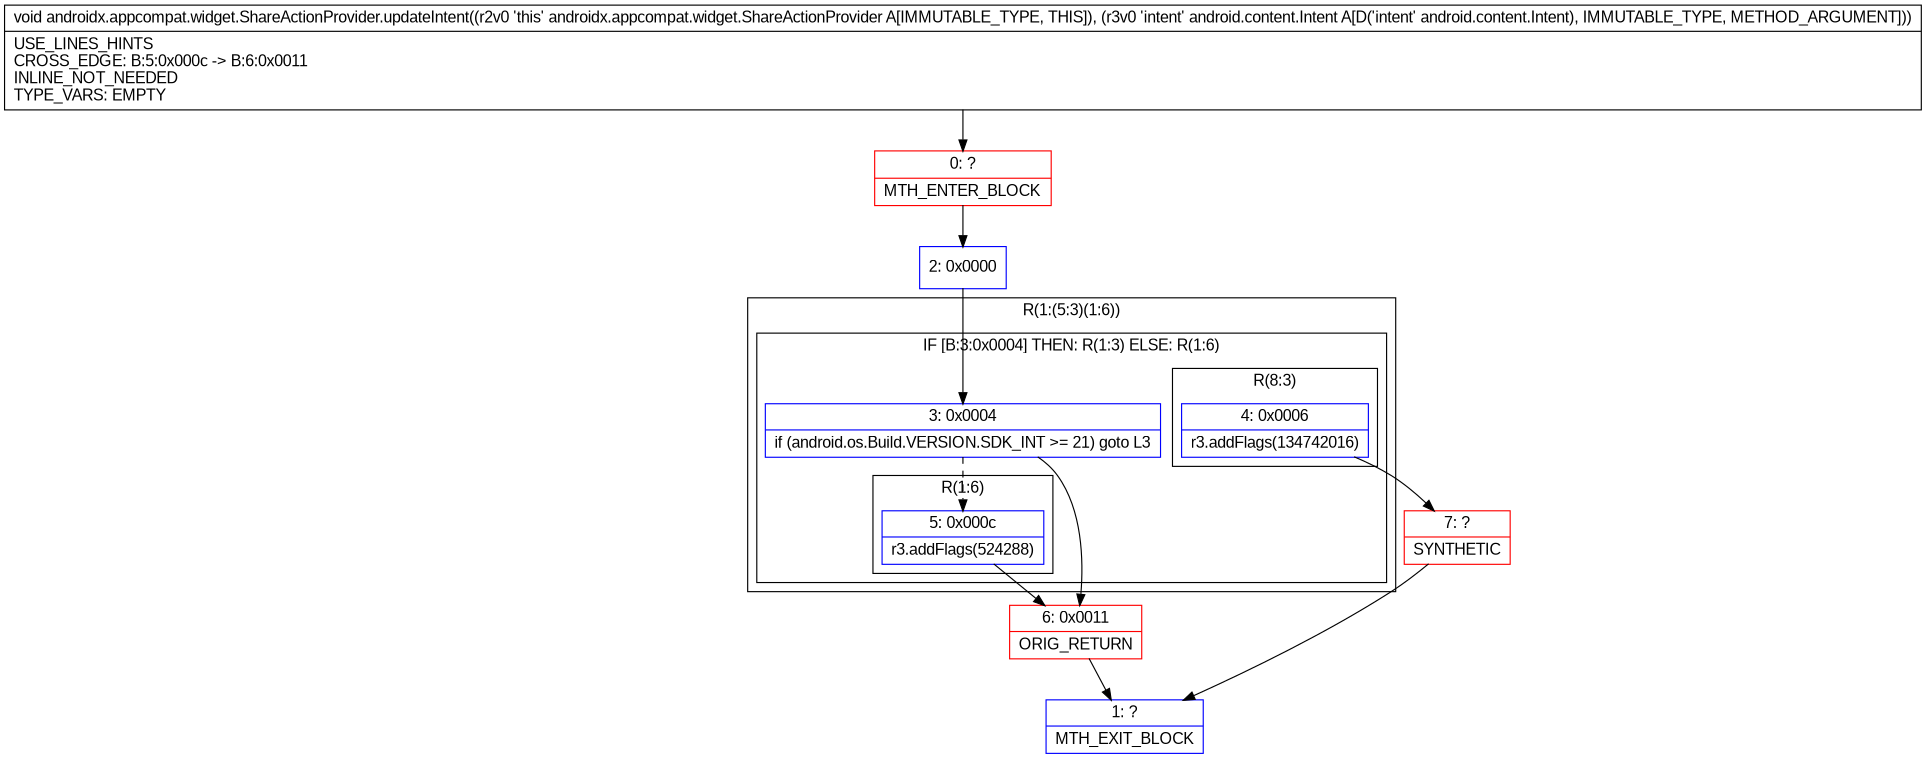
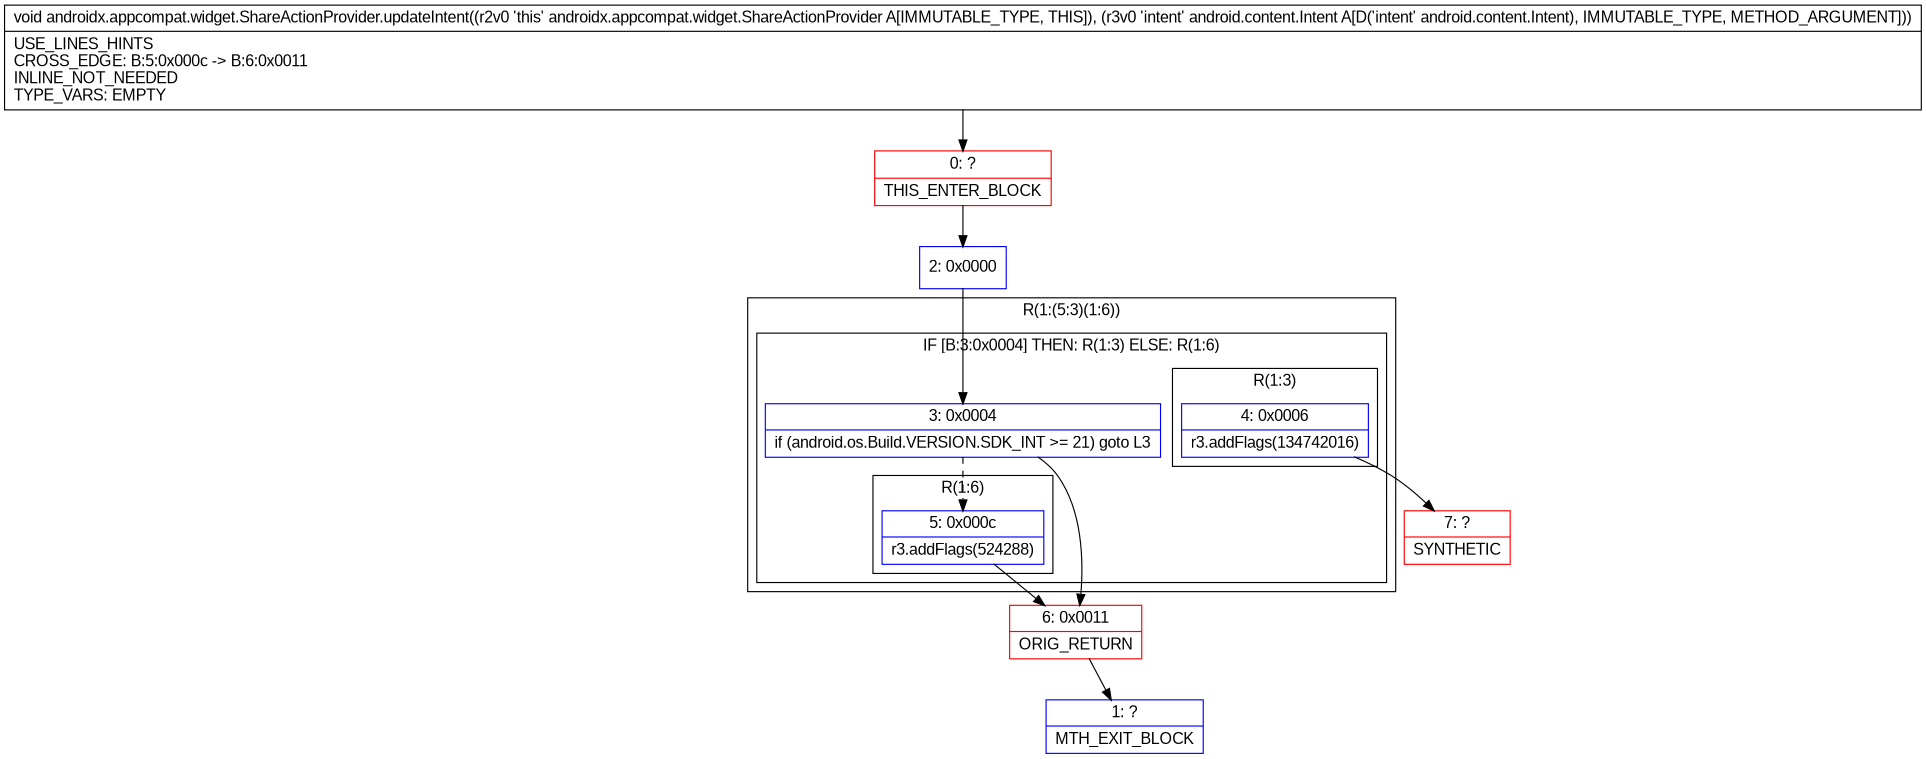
(962, 191) -> (963, 191)
(1275, 382) -> (1275, 382)
(1315, 636) -> none
